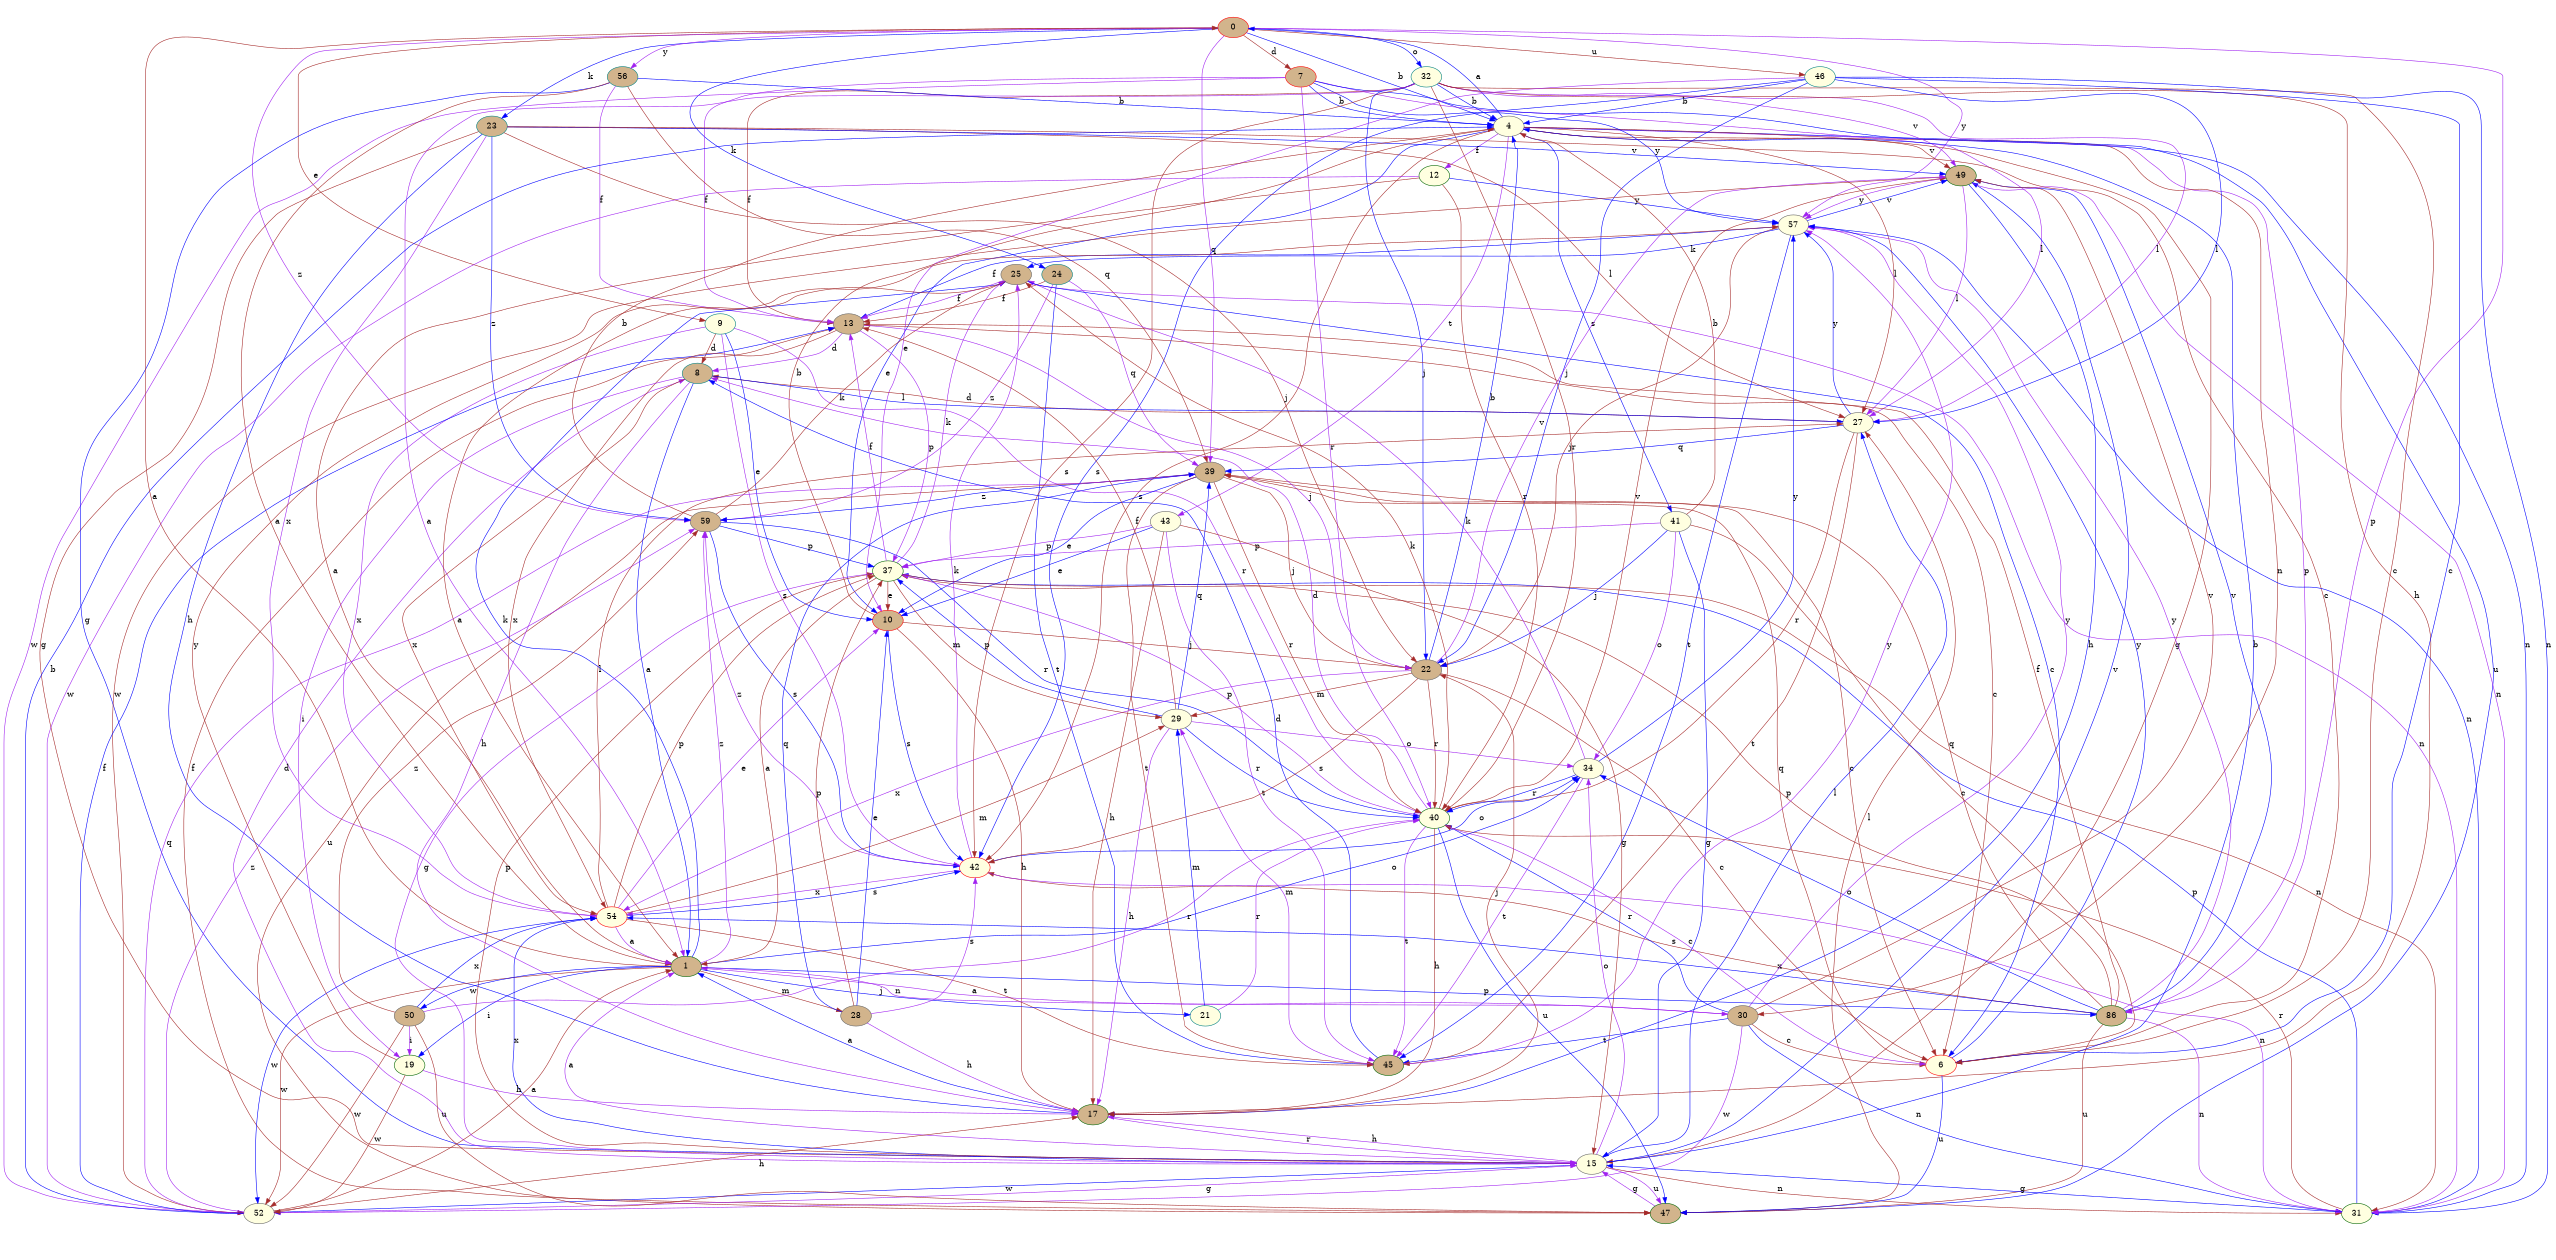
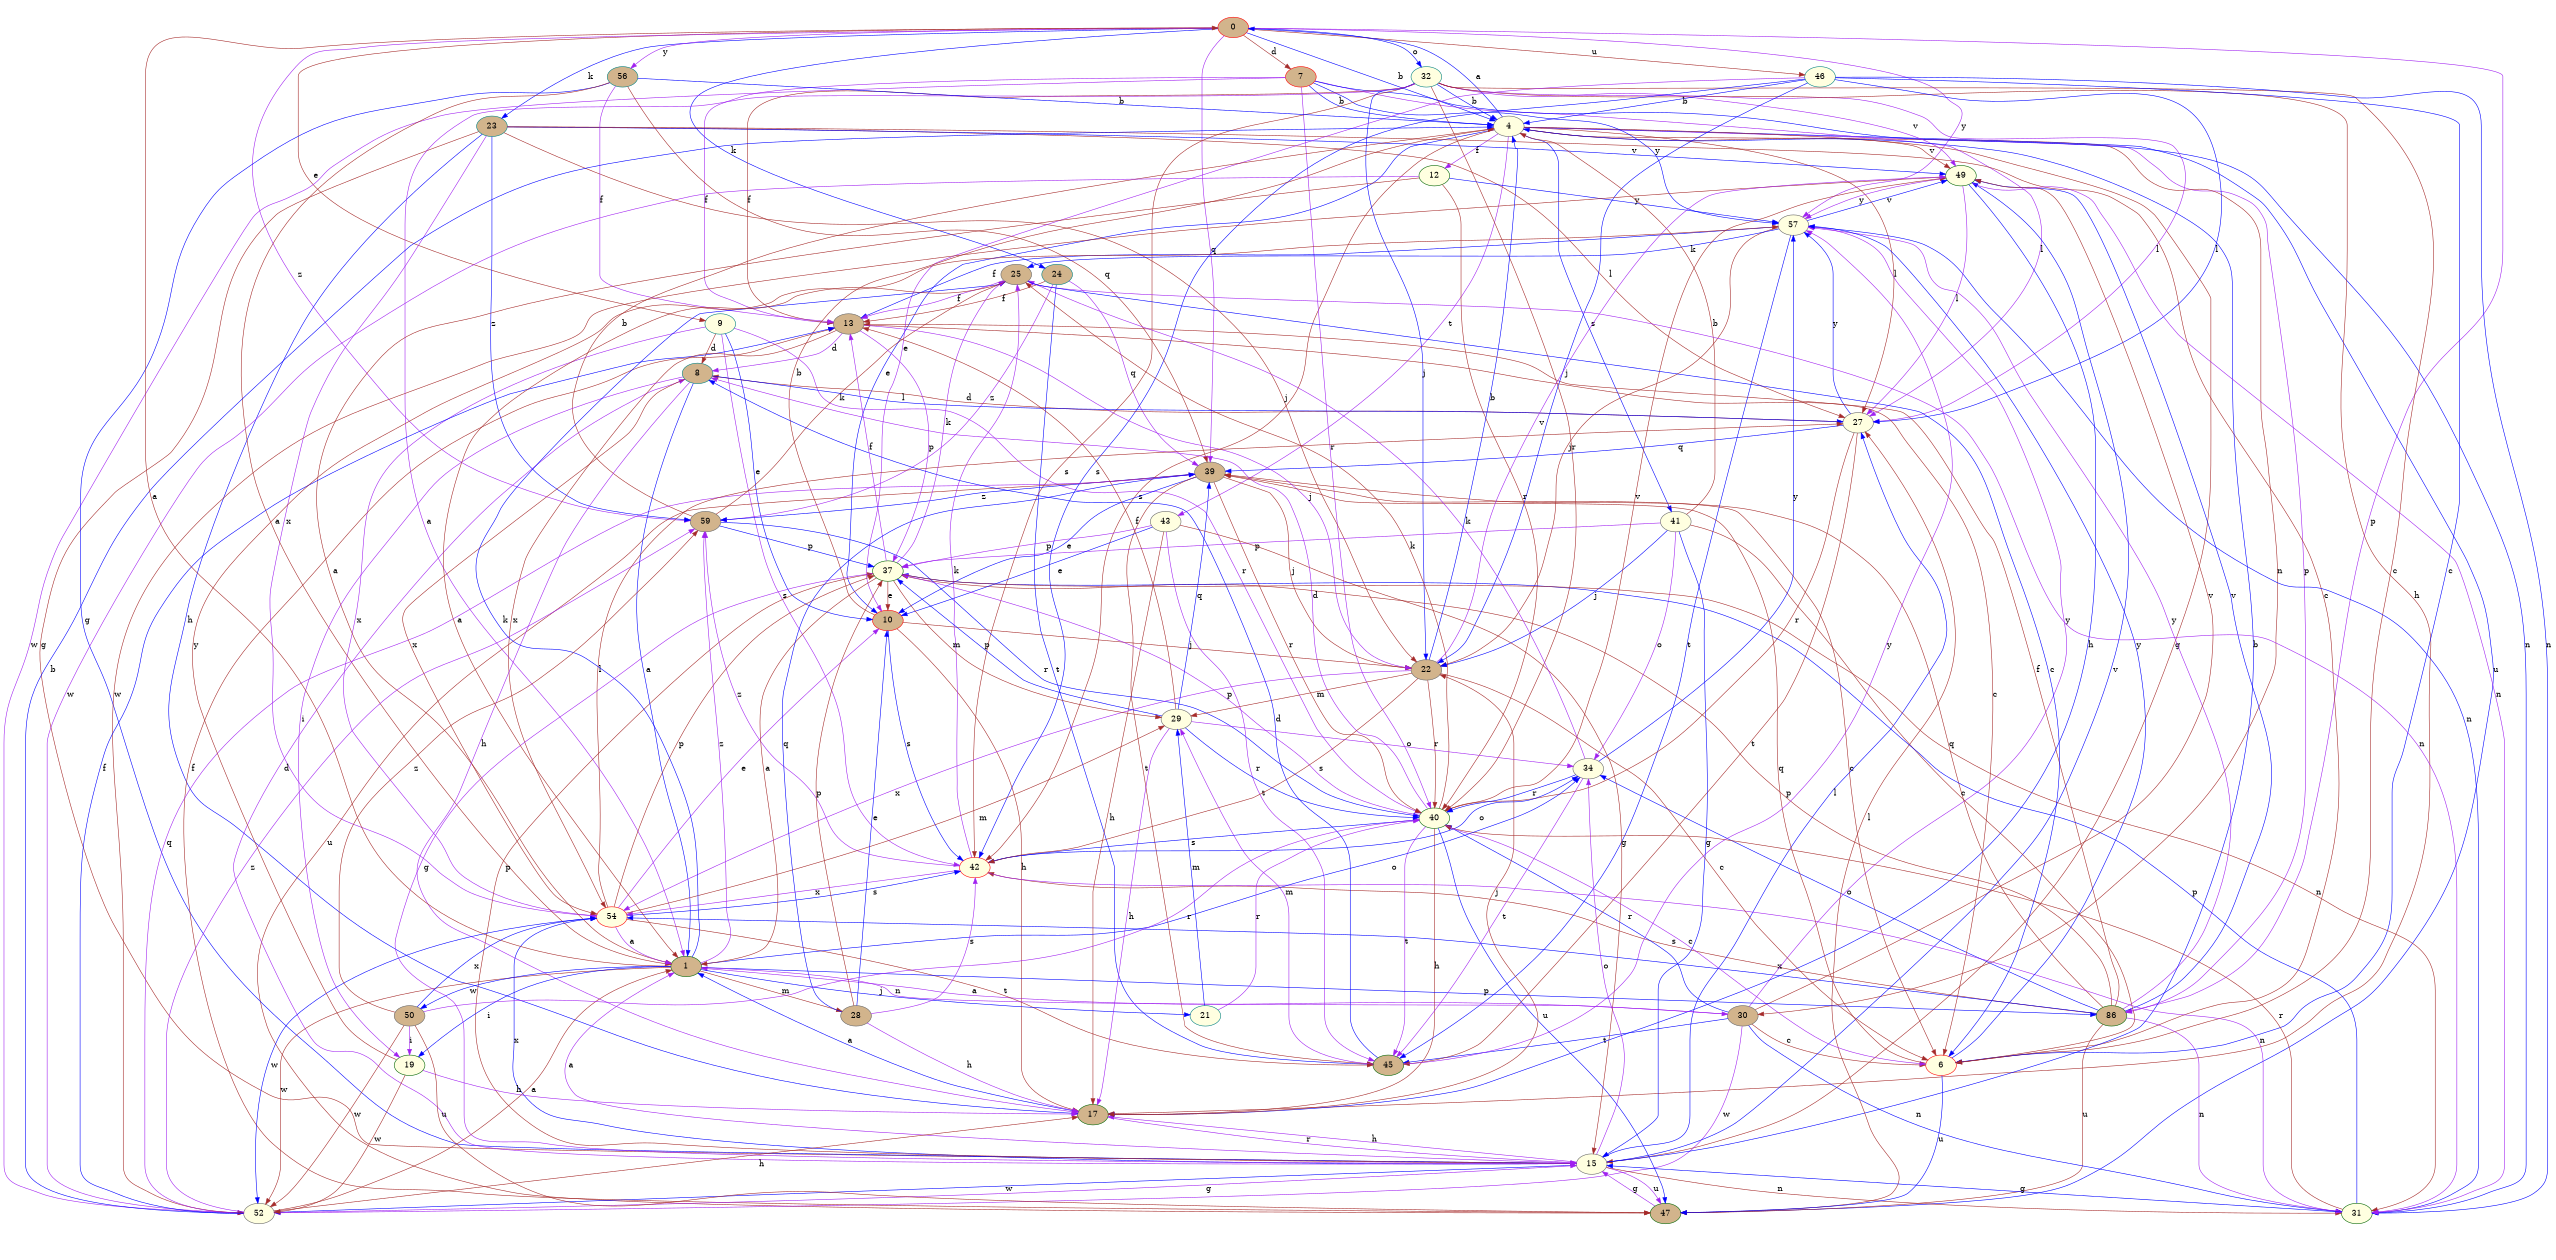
(1961, 176) -> (1961, 176)
(814, 728) -> (1206, 838)
